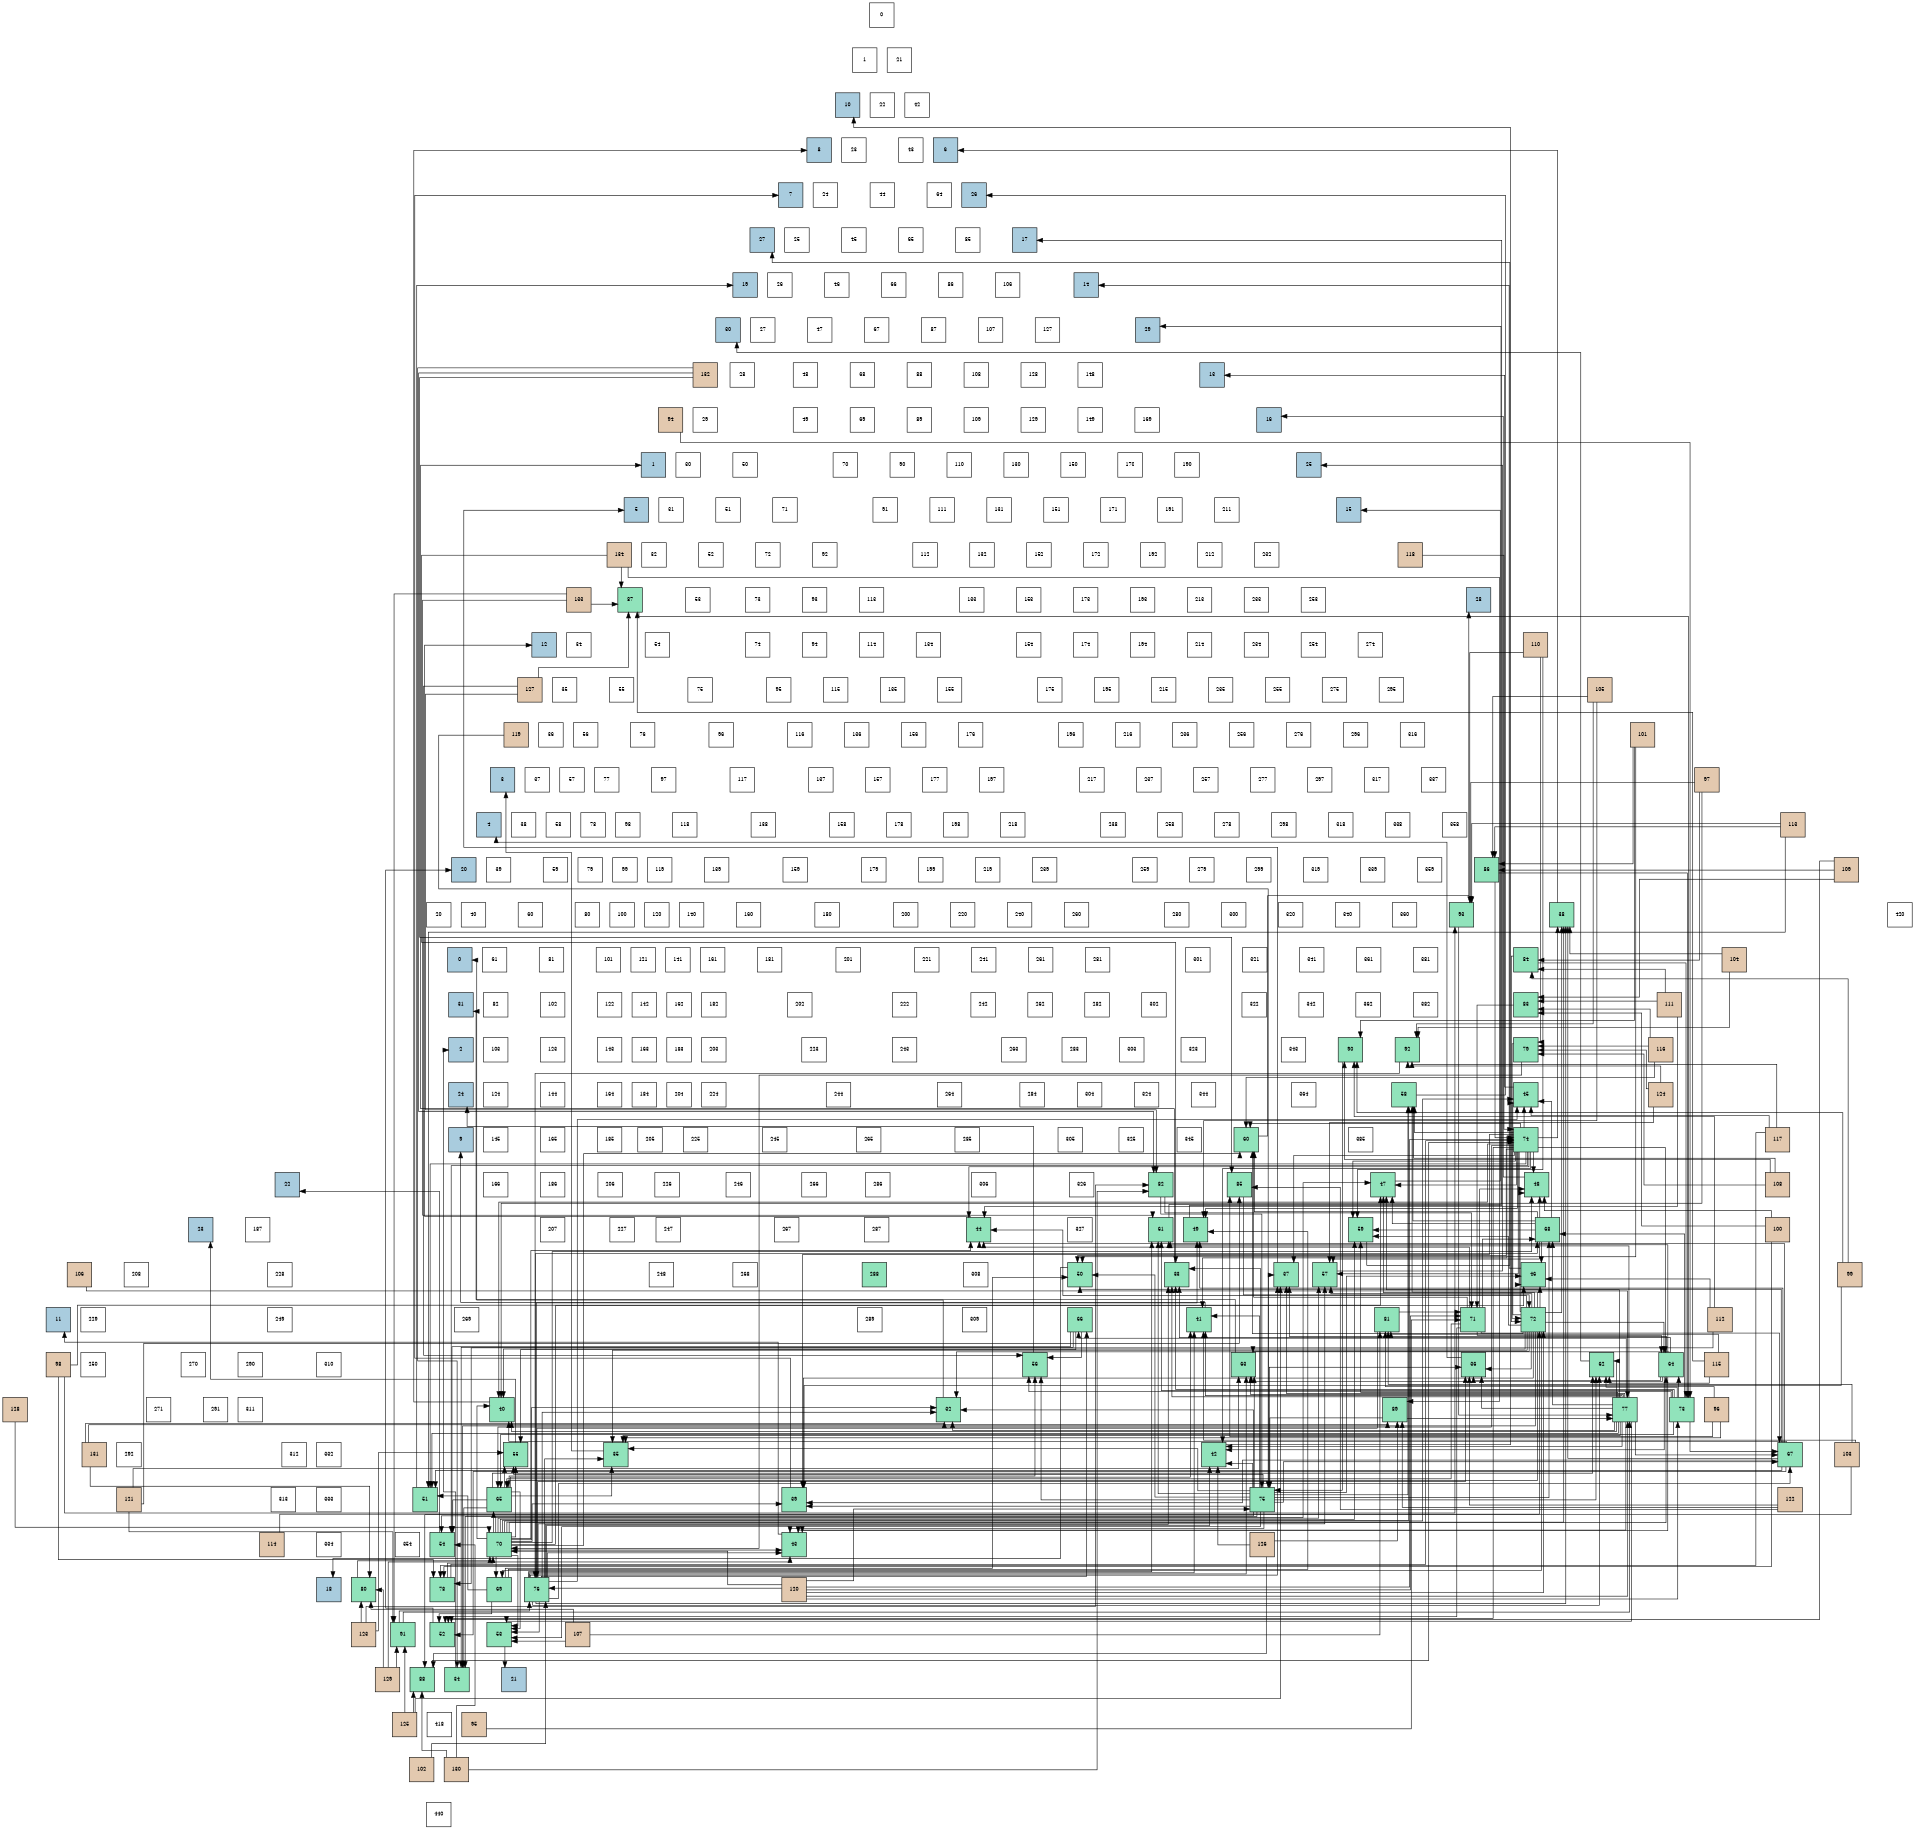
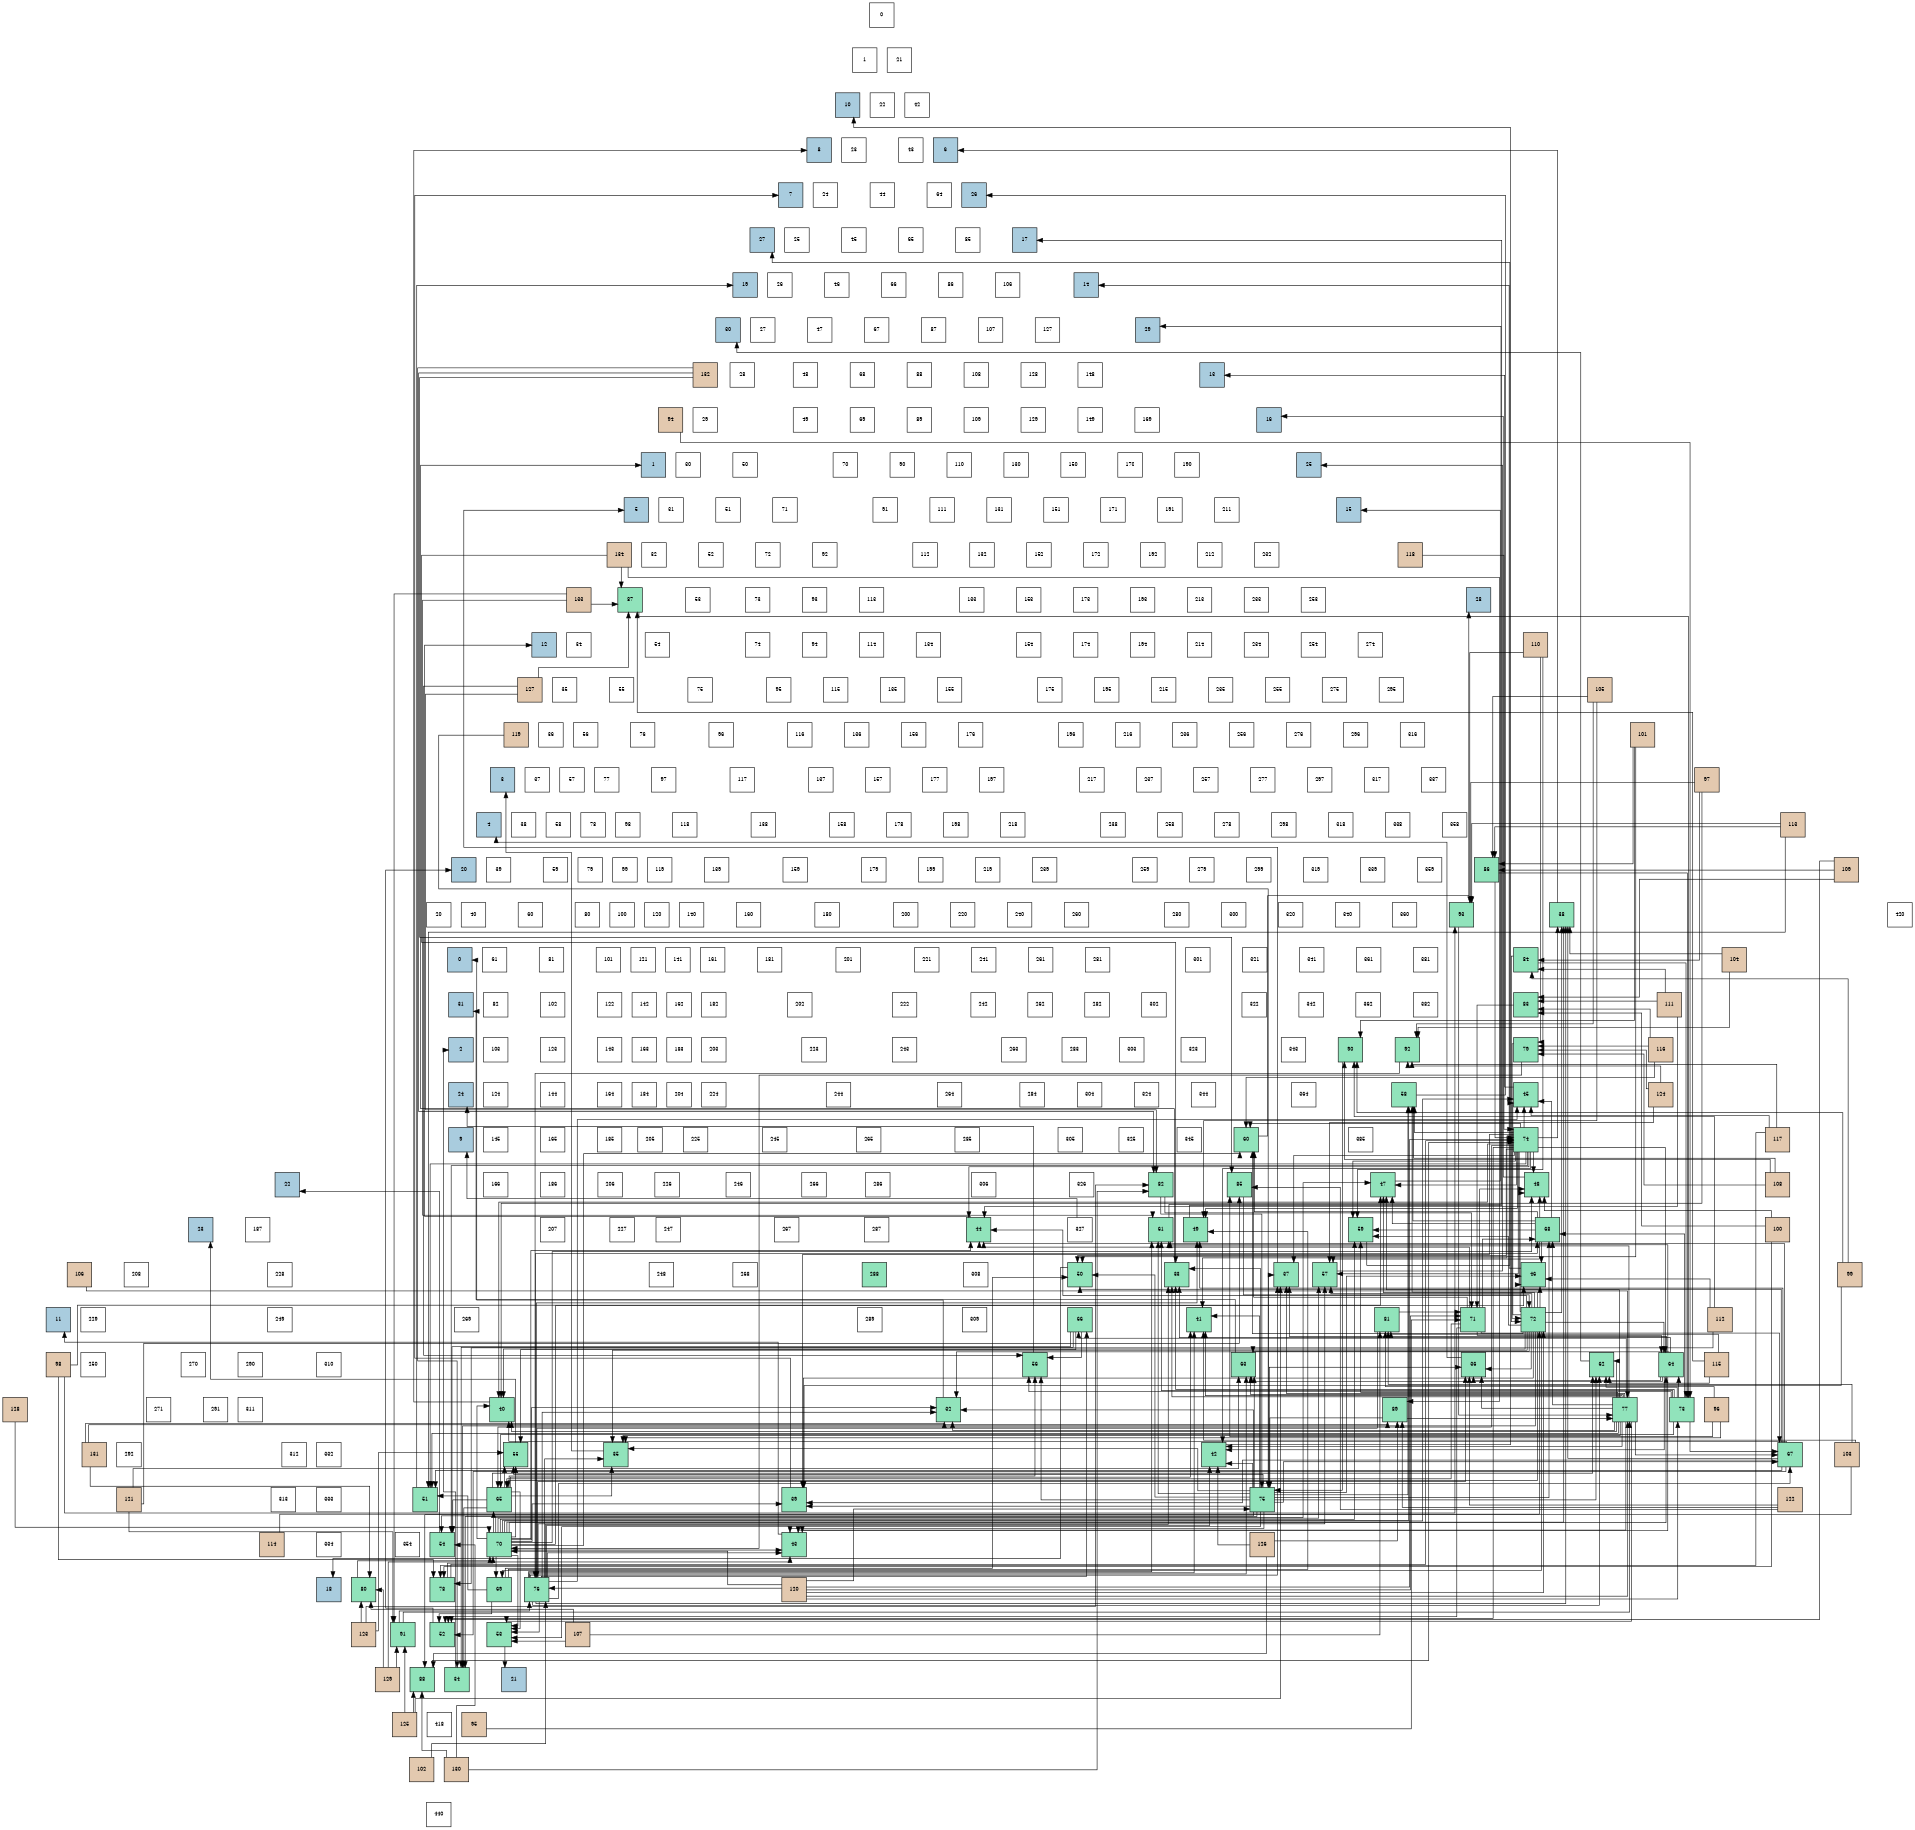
(763, 1302) -> (744, 1199)
